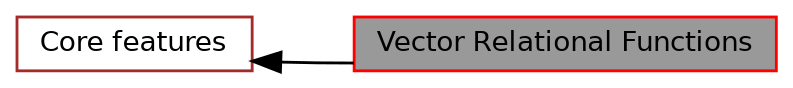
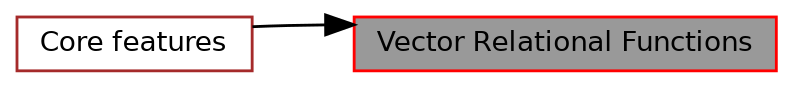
(318, 63) -> (289, 26)
